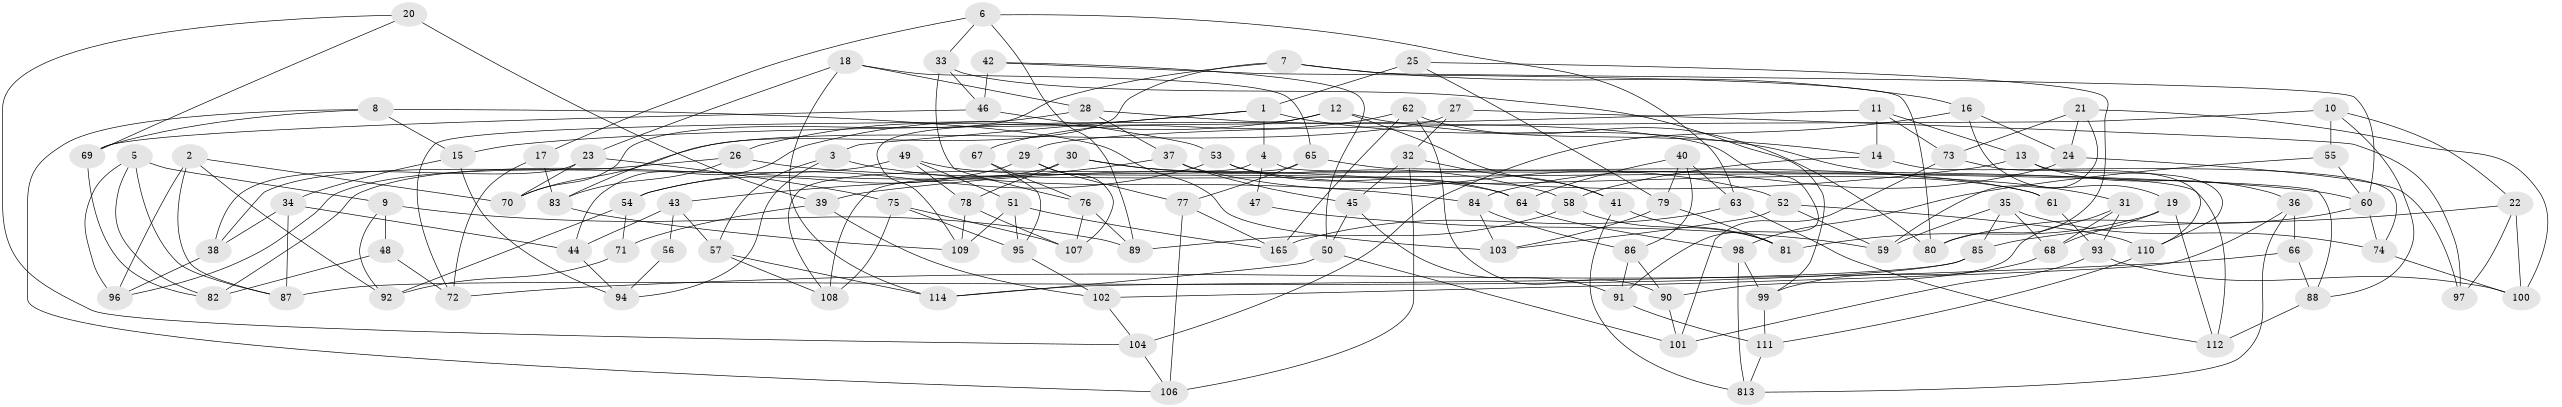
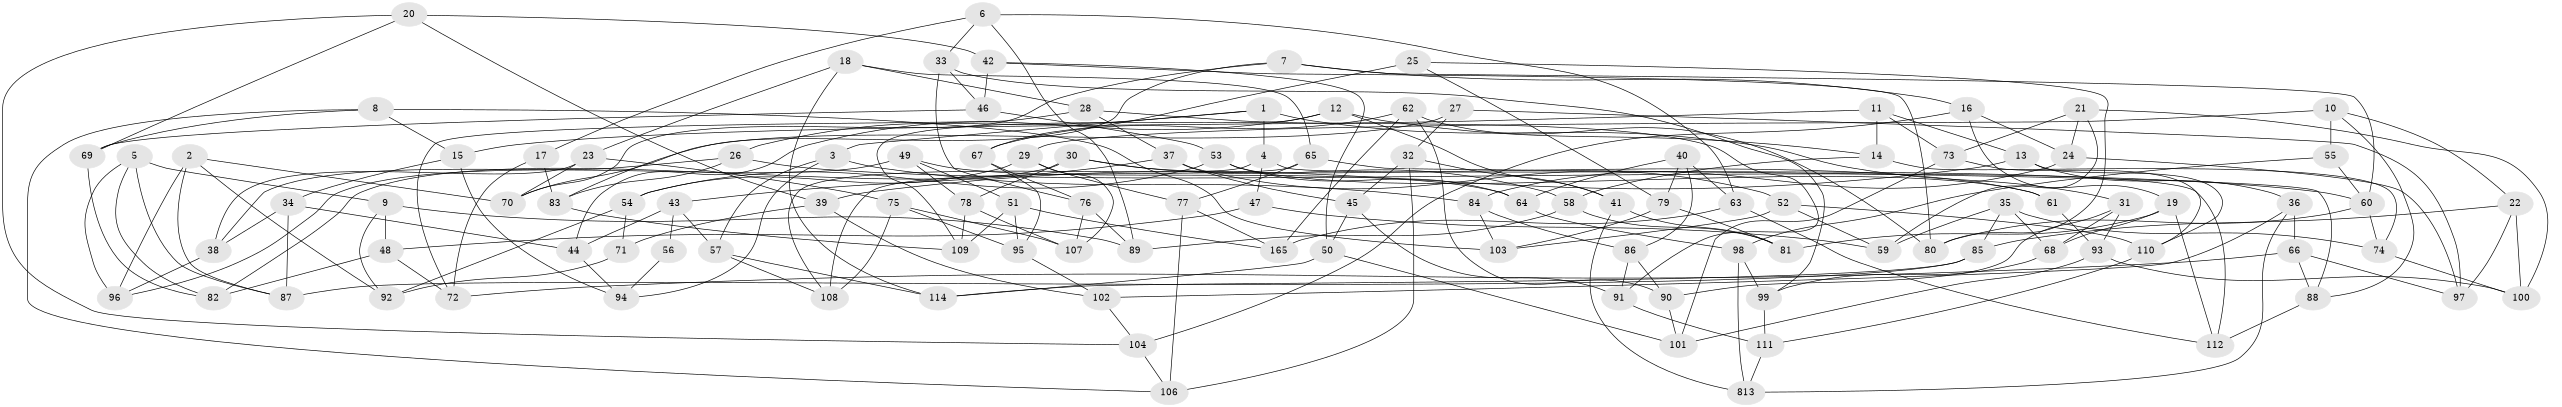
none -> (702, 24)
(1344, 84) -> (1193, 107)
none -> (822, 235)
none -> (2370, 273)
